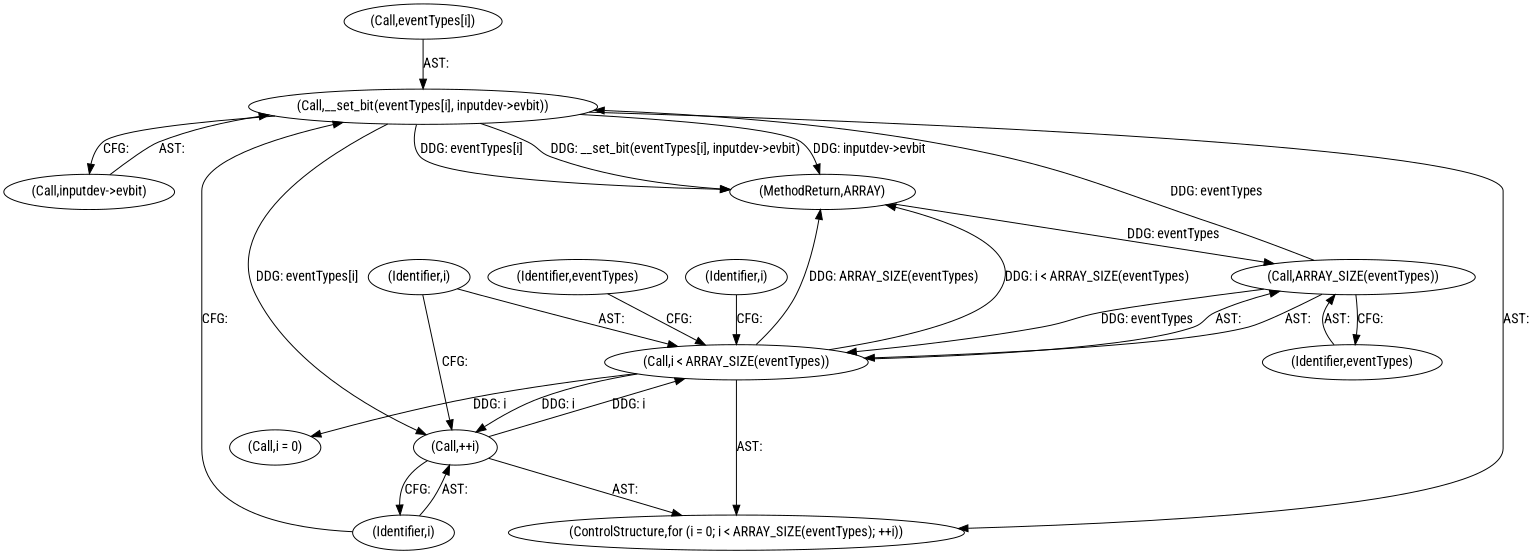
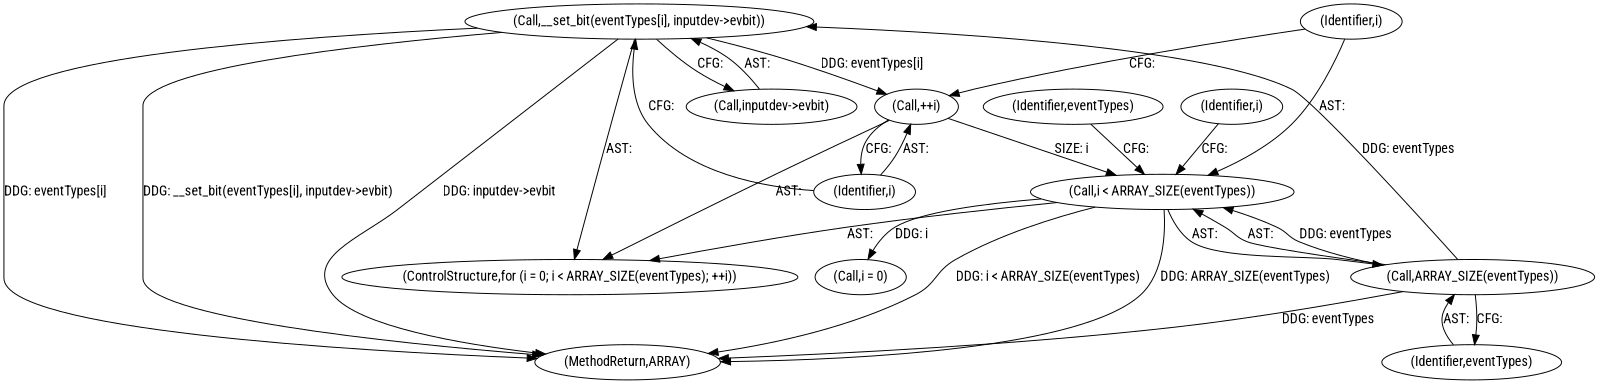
(423, 22) -> none
(1078, 233) -> (1067, 338)
(558, 392) -> none
(629, 405) -> (1072, 149)
